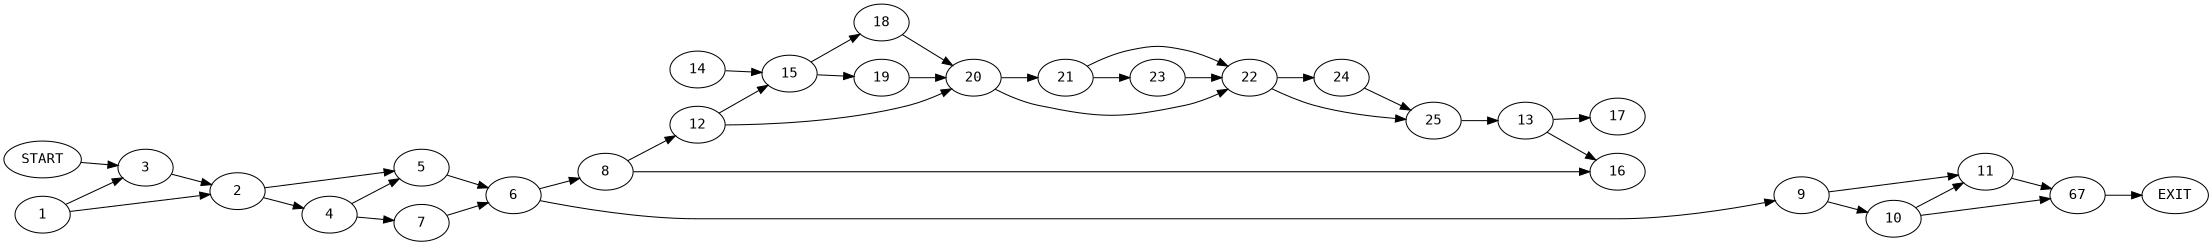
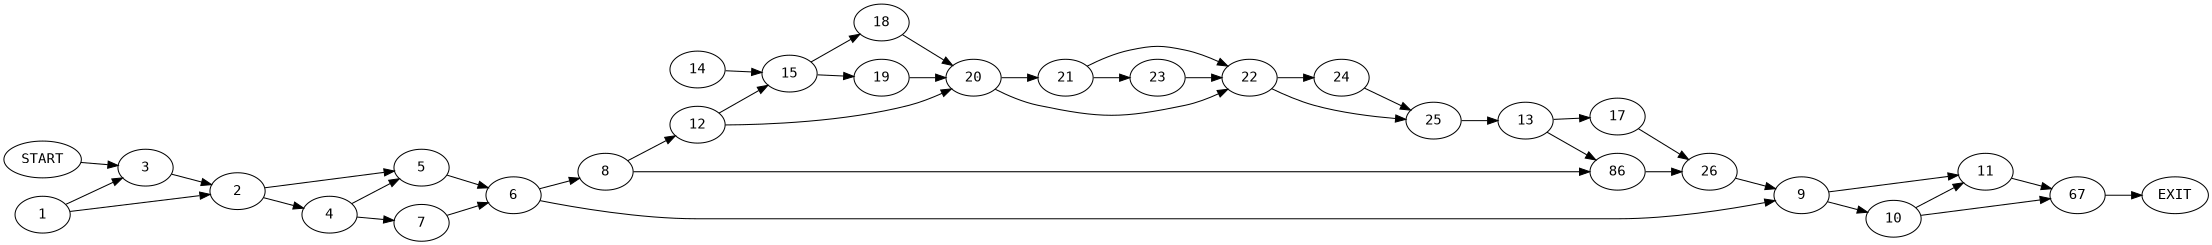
(1618, 172) -> (1618, 172)
none -> (1710, 172)
